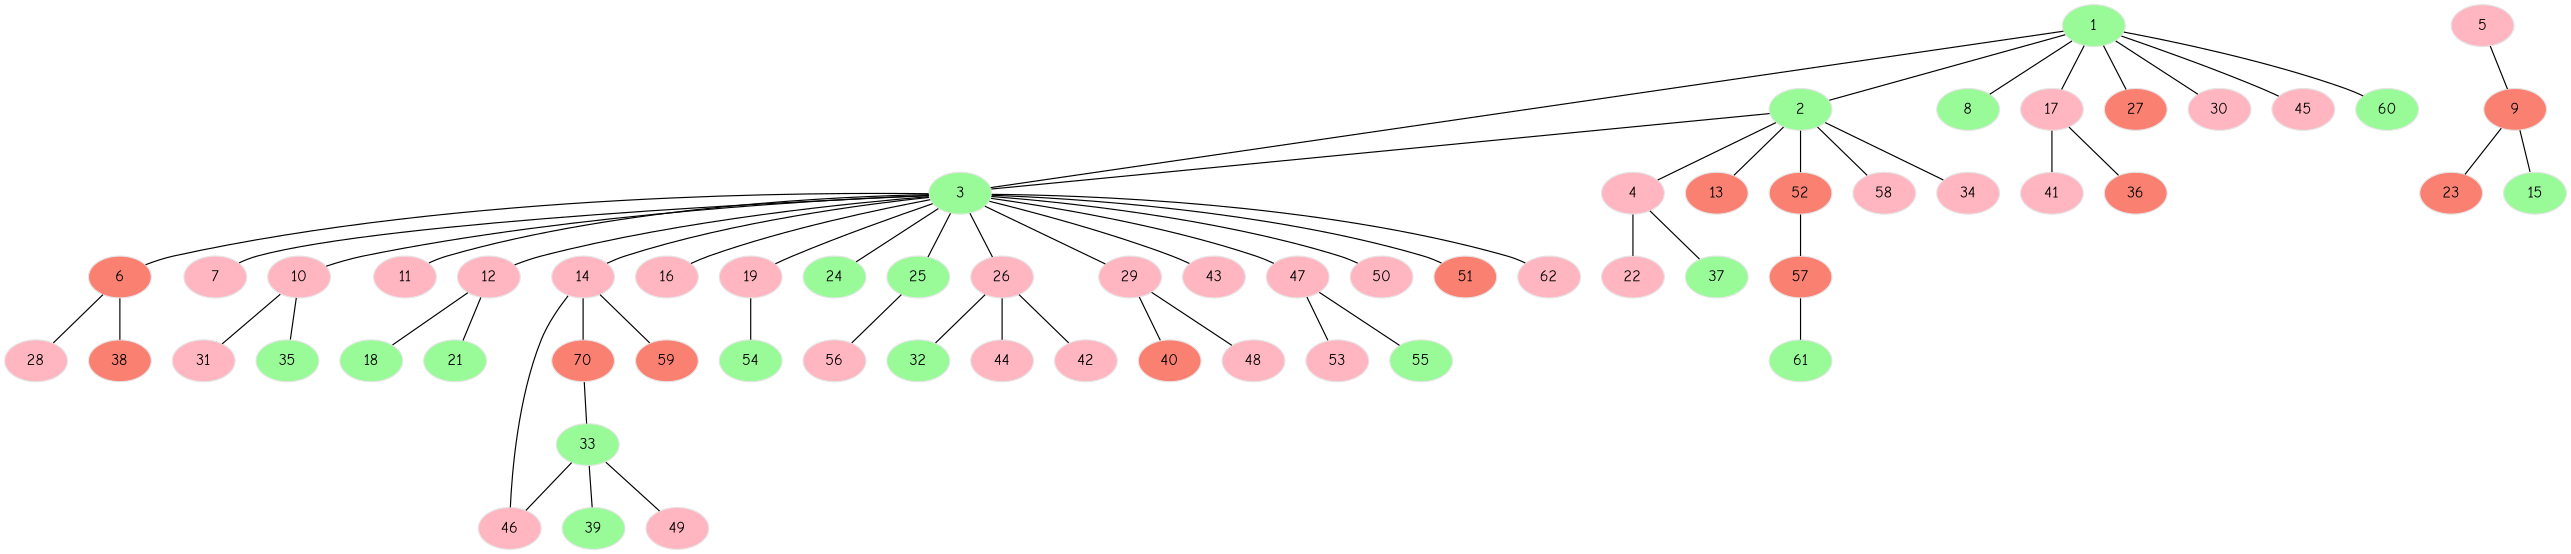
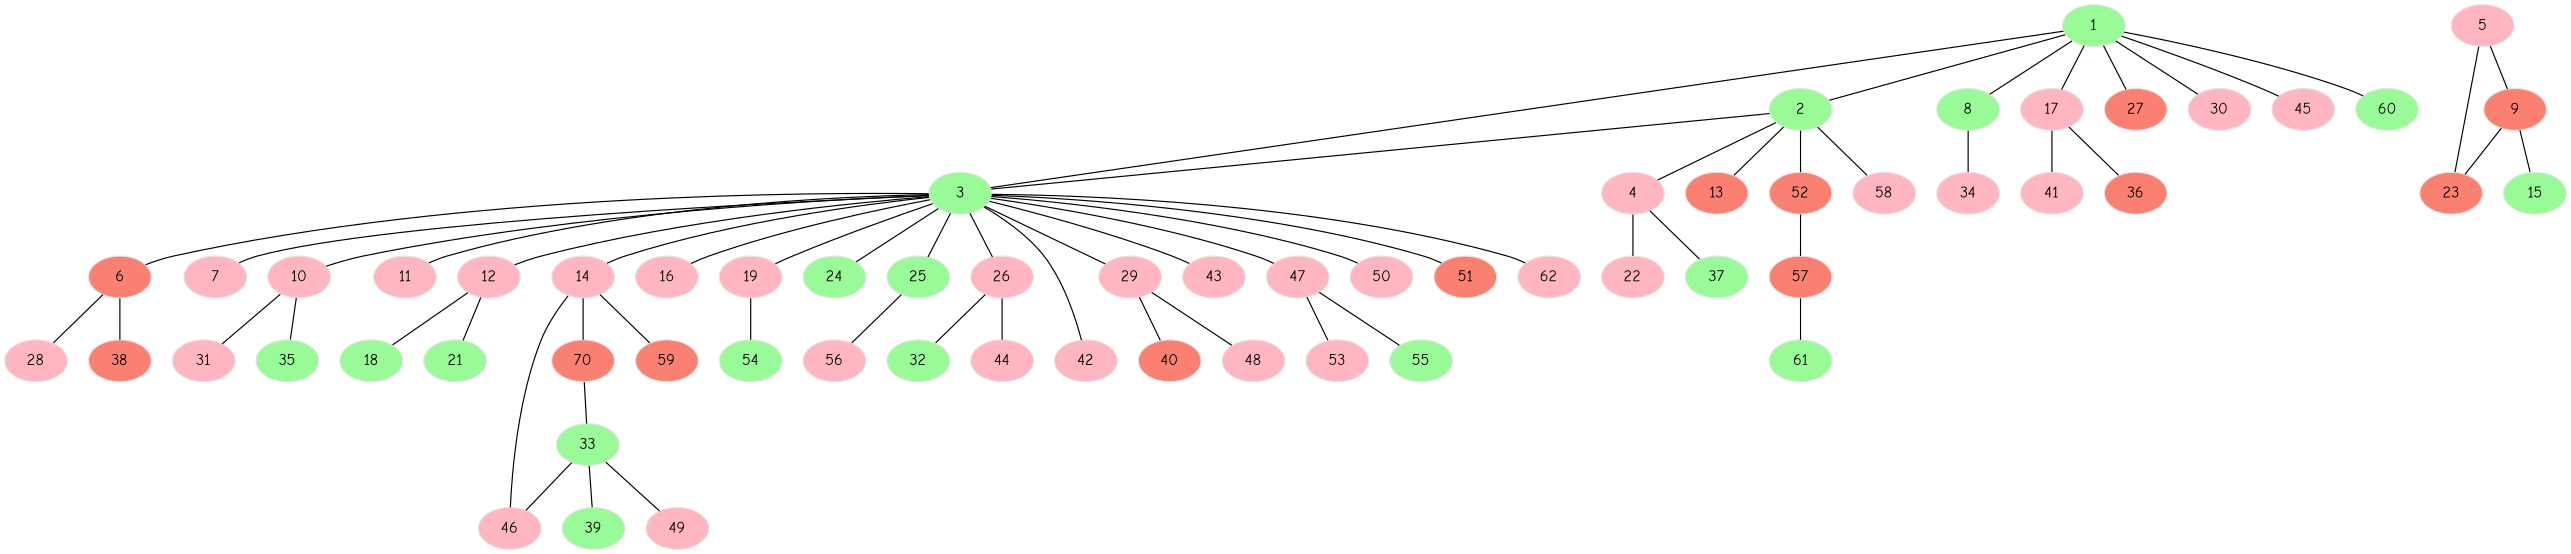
none -> (2467, 109)
(1884, 151) -> (1968, 151)
(1044, 319) -> (1048, 262)
